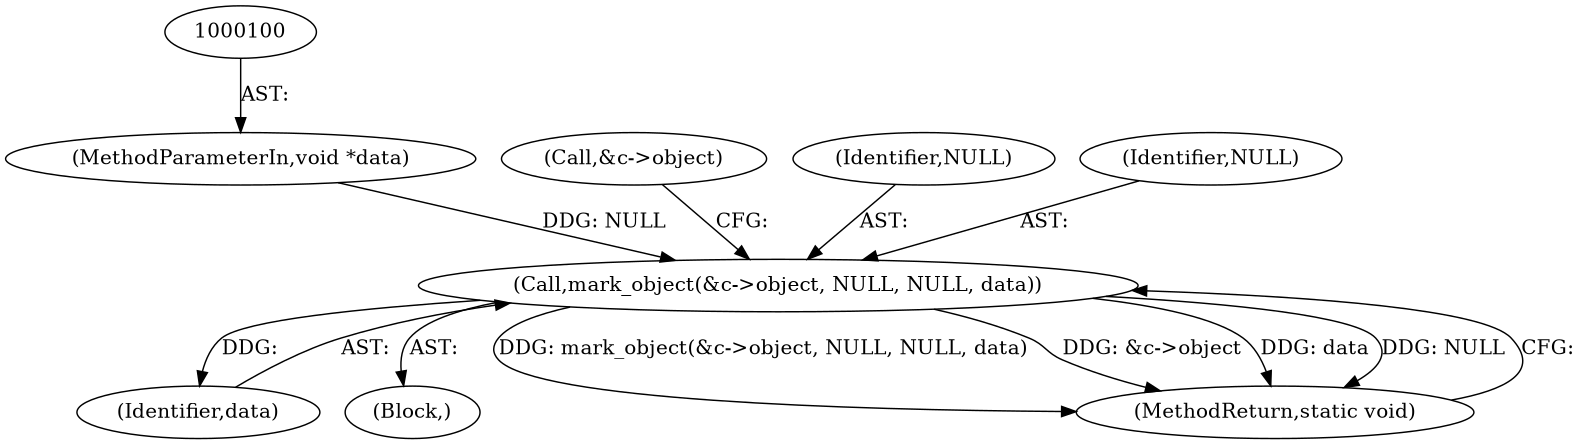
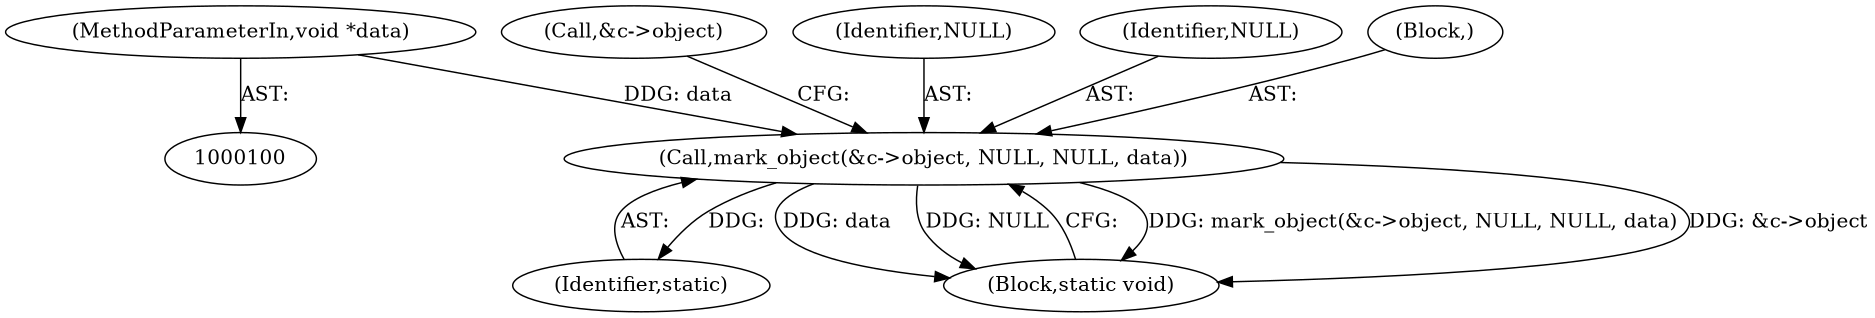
(241, 88) -> (241, 88)
(604, 222) -> (678, 95)
(423, 327) -> (1219, 93)
(198, 412) -> (641, 286)
(1275, 412) -> (1081, 286)
